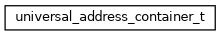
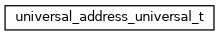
(110, 18) -> (110, 18)
